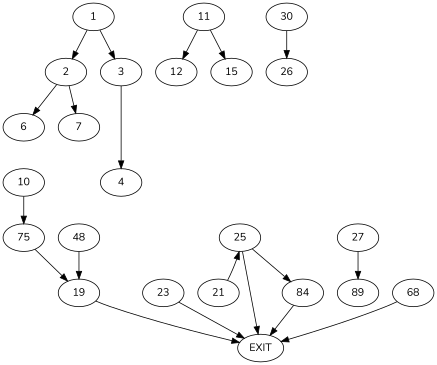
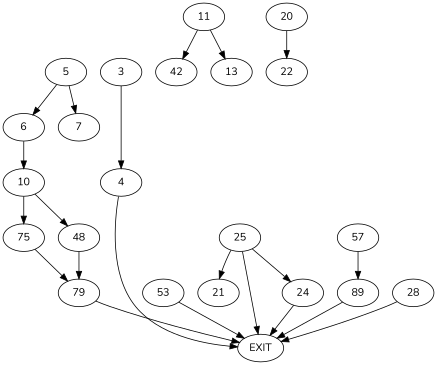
(94, 17) -> none
(287, 17) -> (287, 17)
(66, 72) -> (66, 72)
(176, 72) -> (176, 72)
(232, 72) -> (232, 72)
(287, 72) -> (287, 72)
none -> (24, 151)
none -> (49, 207)
(358, 238) -> (358, 238)
(233, 270) -> (226, 261)
(79, 293) -> (79, 293)
(163, 293) -> (163, 293)
(303, 293) -> (303, 293)
(413, 293) -> (413, 293)
none -> (133, 303)
none -> (313, 318)
